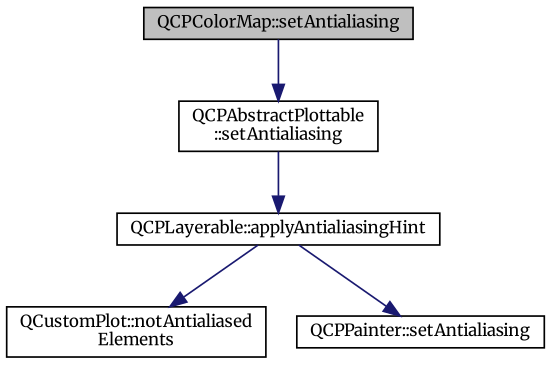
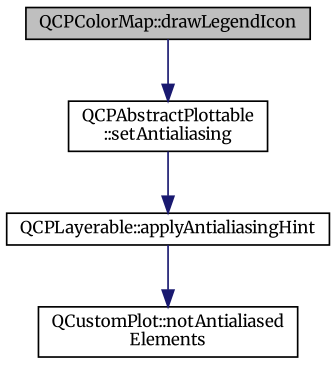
(278, 23) -> (168, 23)
(421, 332) -> none
